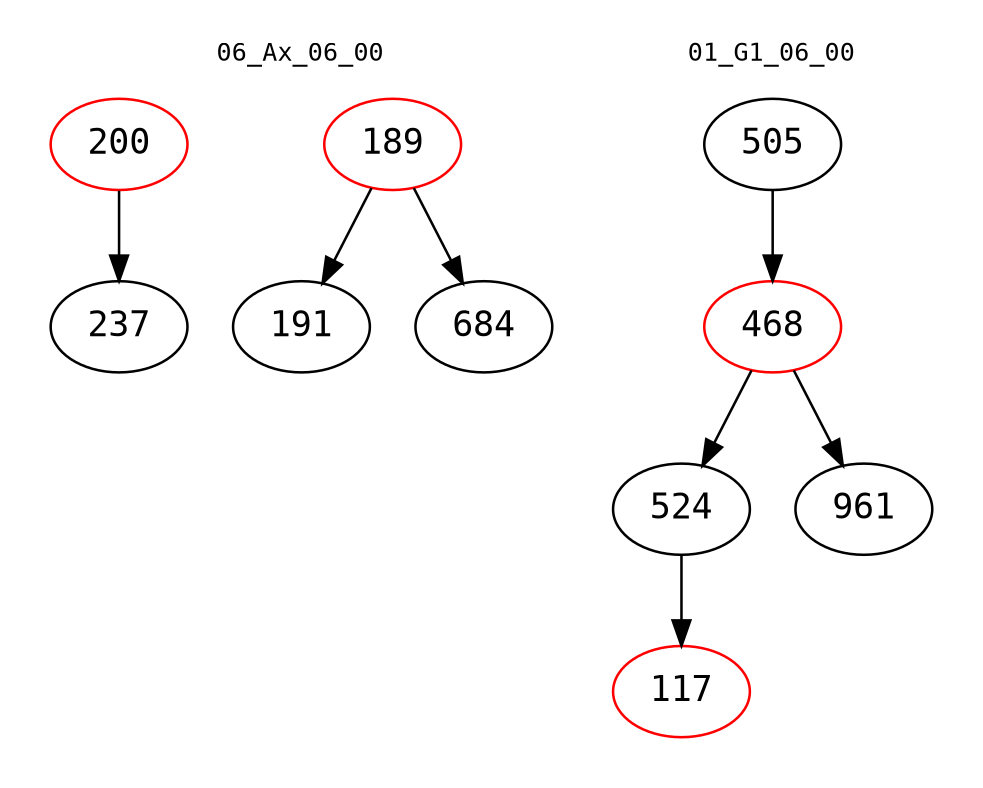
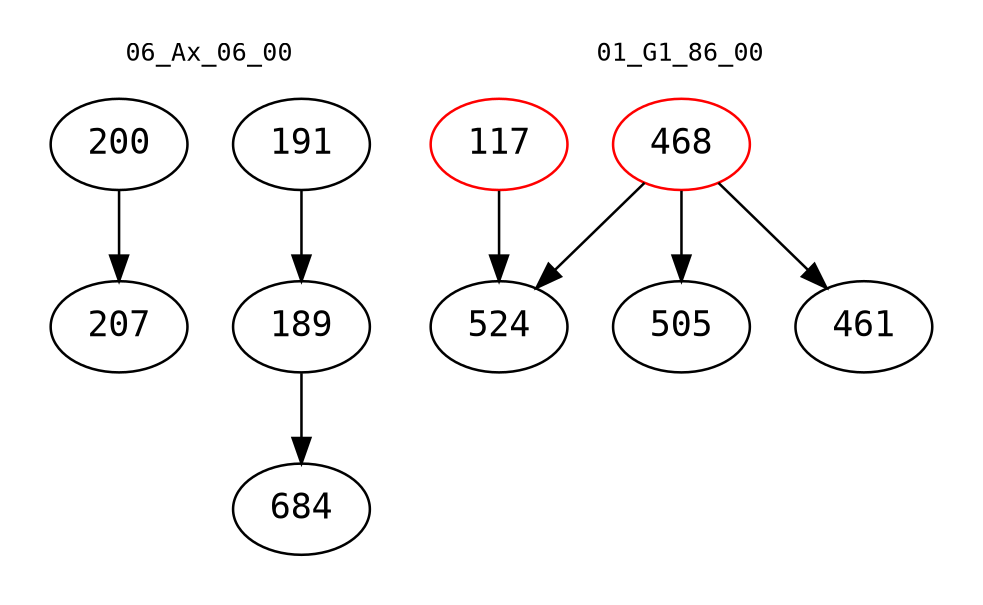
(773, 54) -> (681, 54)
(119, 144) -> (119, 144)
(393, 144) -> (301, 327)
(773, 223) -> (681, 223)
(353, 224) -> (301, 223)
(119, 327) -> (119, 327)
(864, 509) -> (864, 327)
(681, 588) -> (499, 223)
